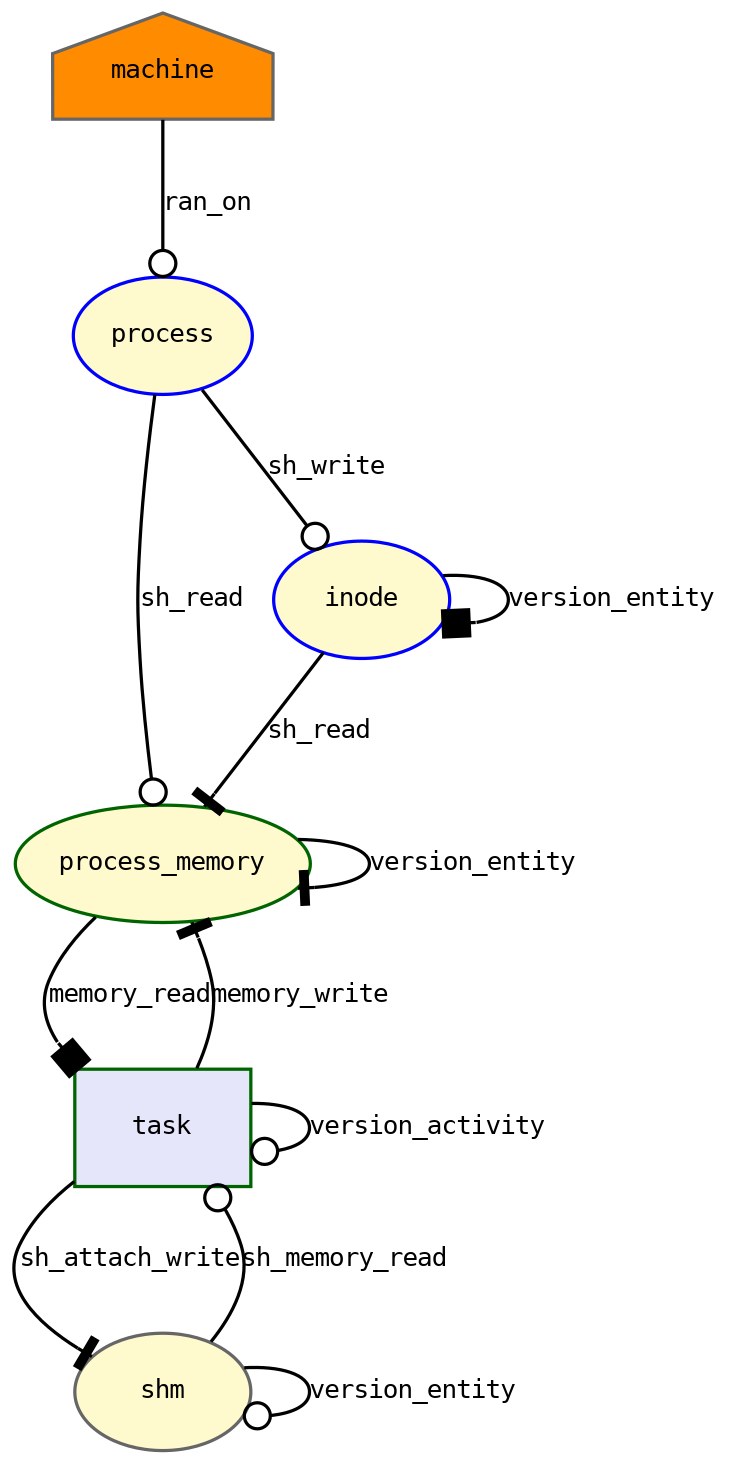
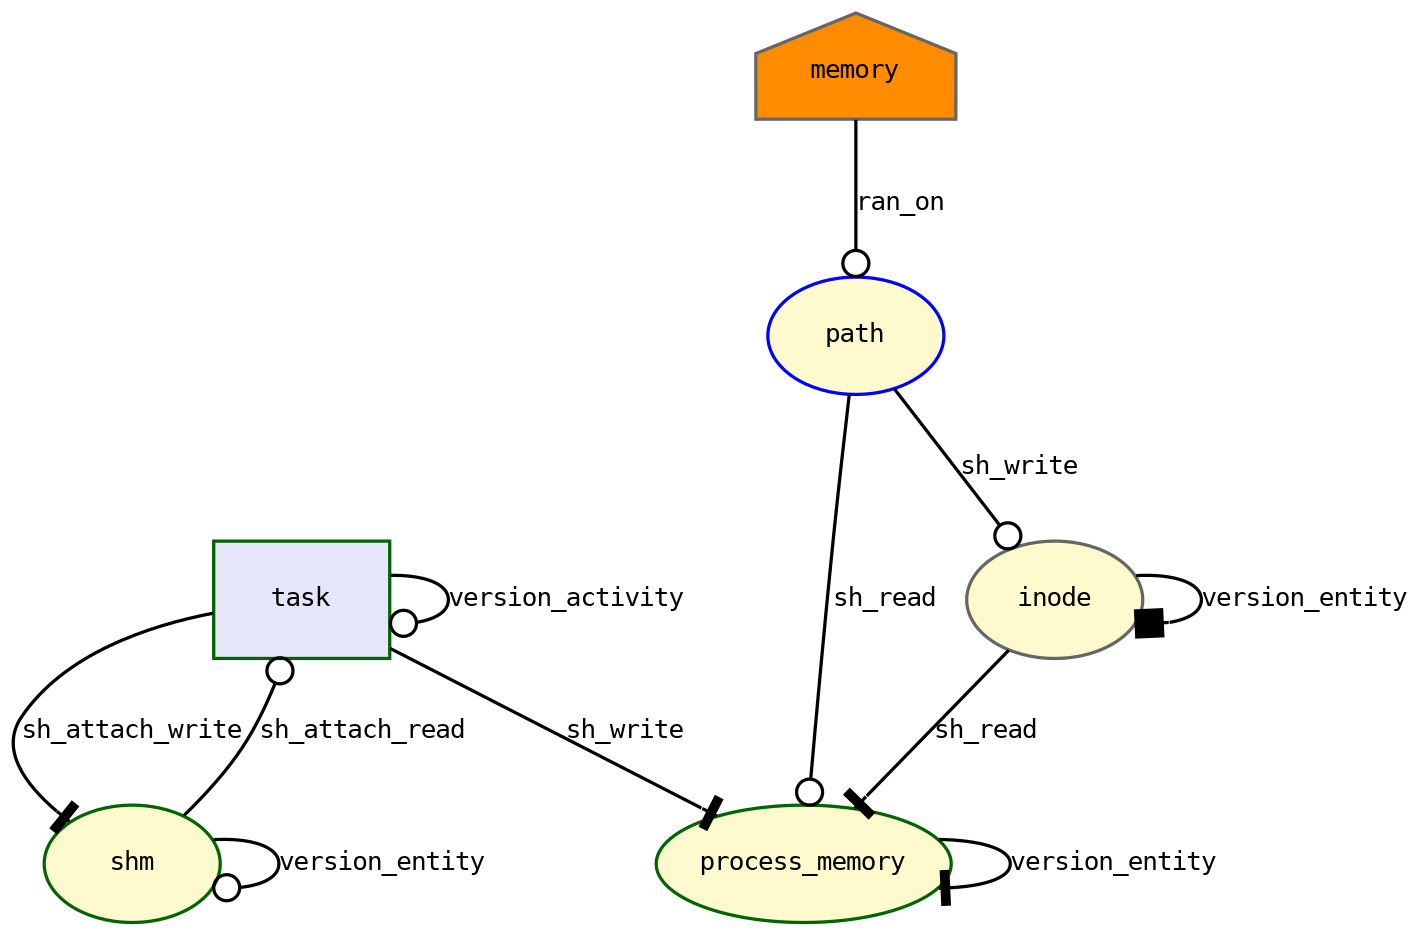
(163, 72) -> (856, 72)
(163, 336) -> (856, 336)
(362, 600) -> (1055, 600)
(52, 974) -> none
(301, 996) -> (626, 732)
(345, 1260) -> (364, 732)
(163, 1392) -> (132, 864)
